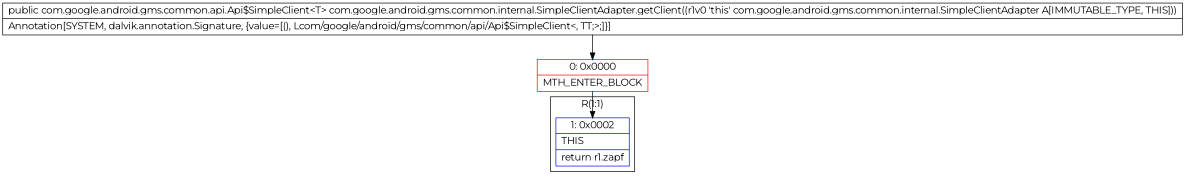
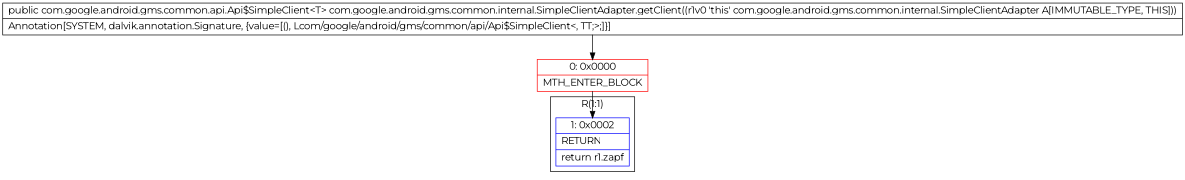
(573, 141) -> (581, 141)
